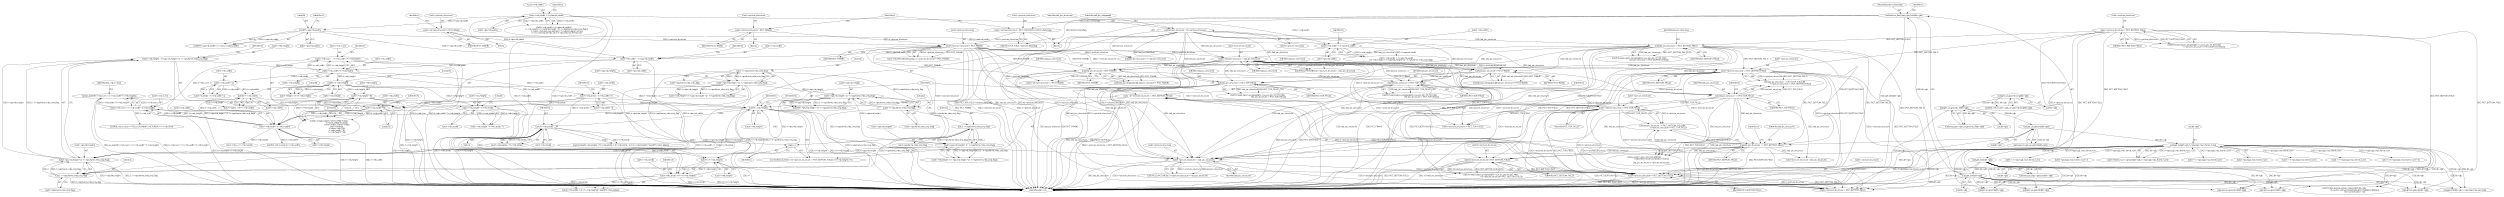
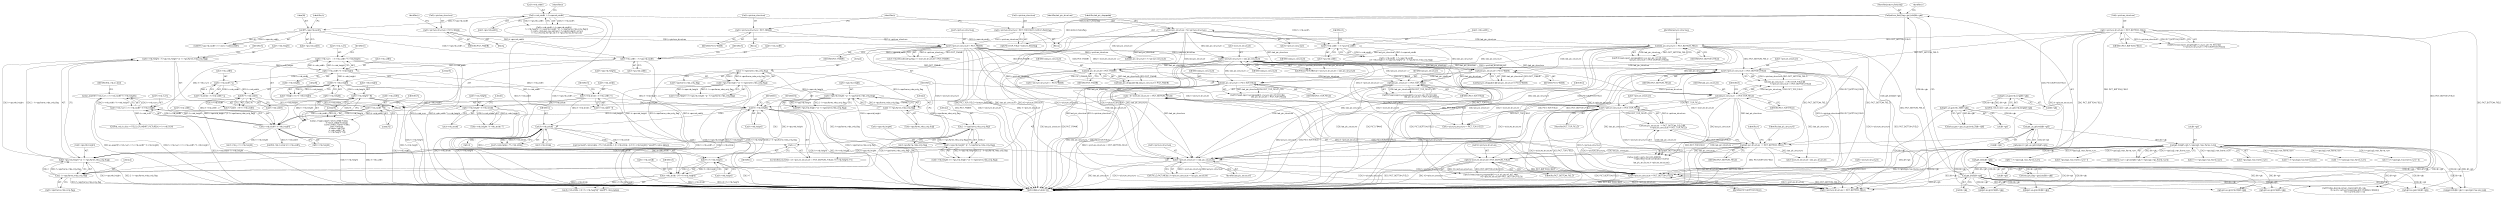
(401, 87) -> none
(1038, 190) -> (1038, 190)
